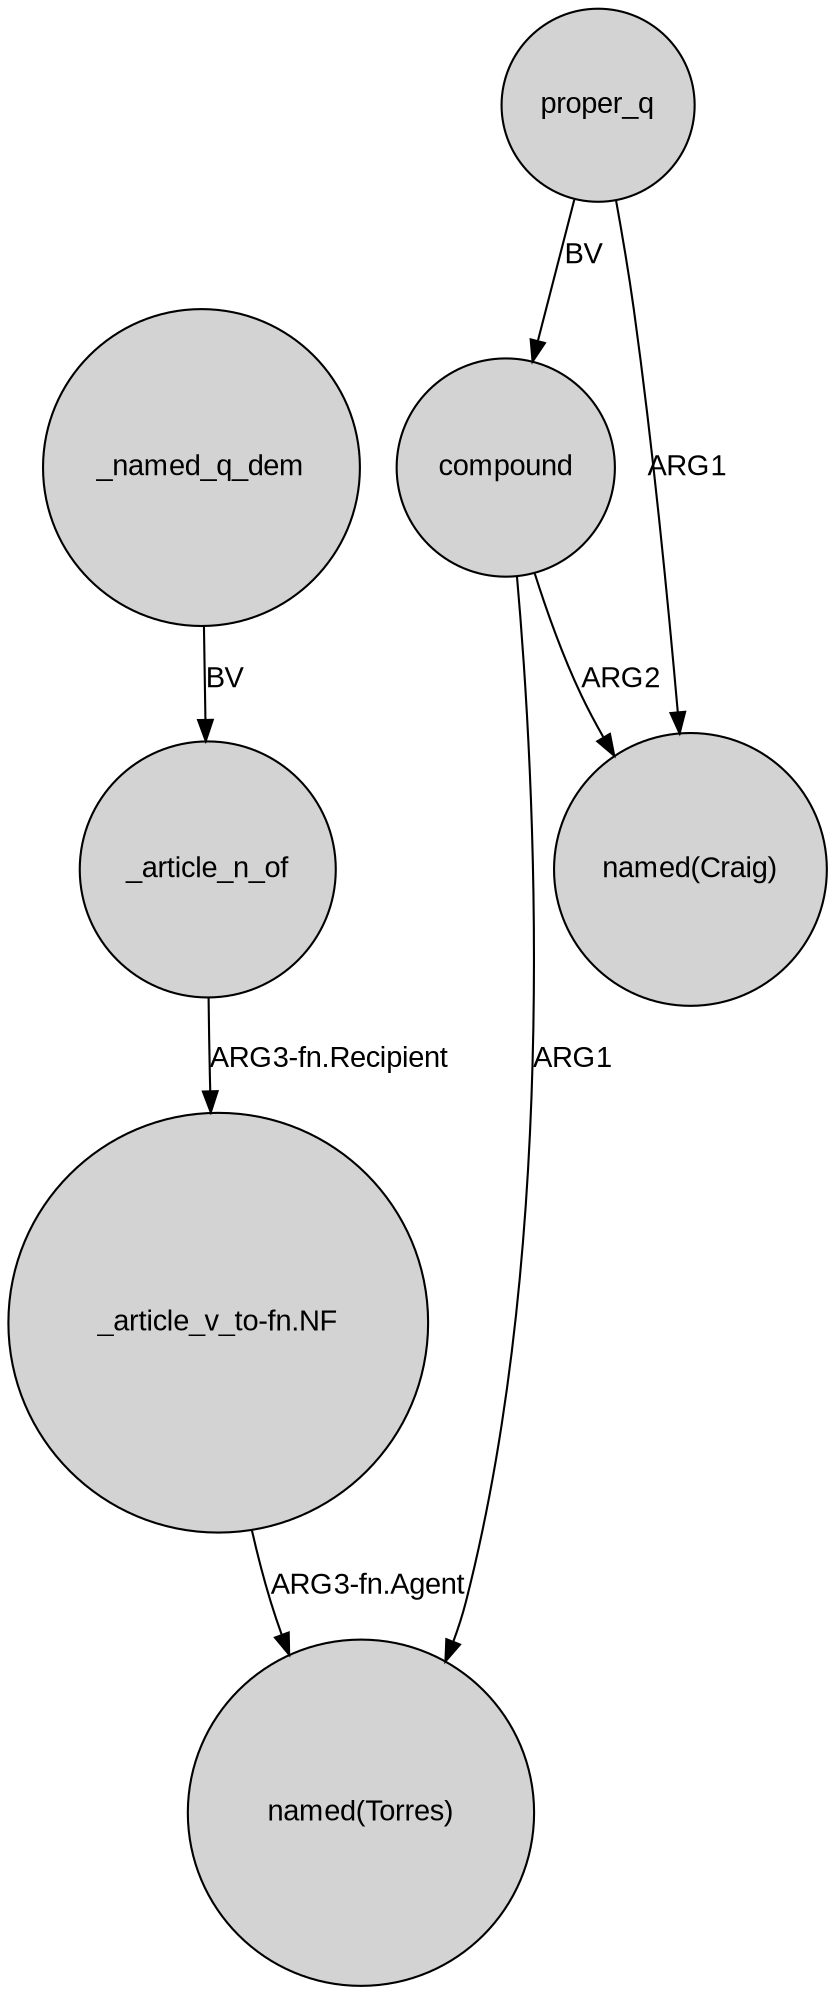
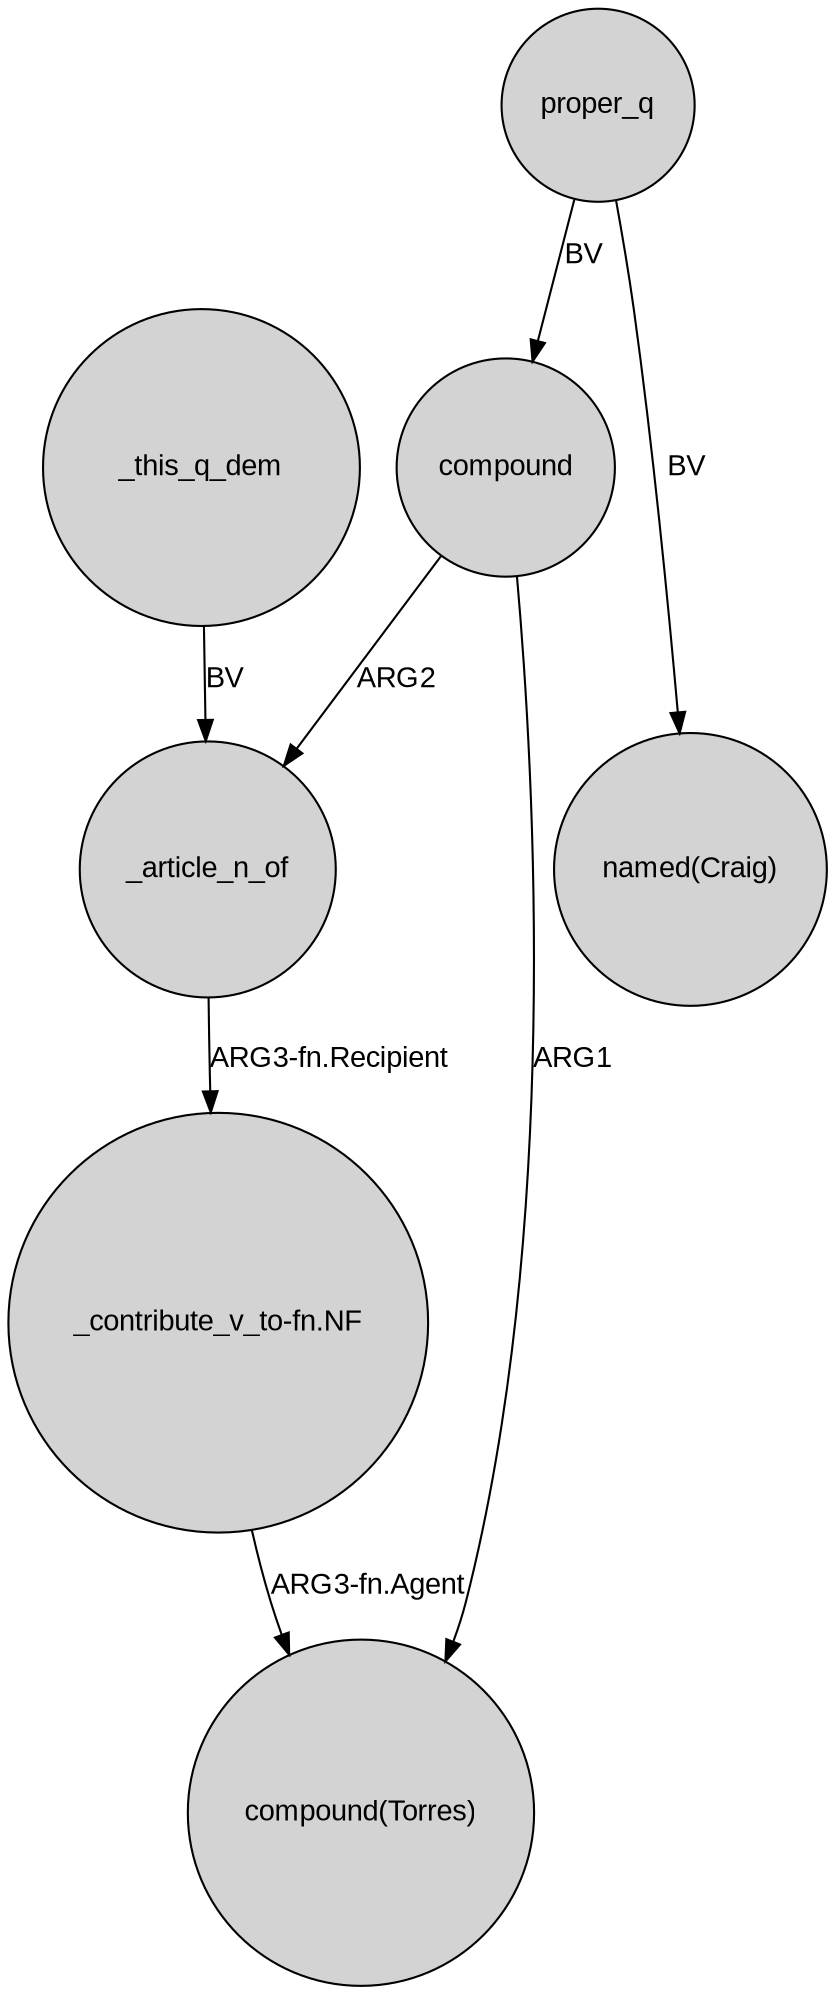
(201, 468) -> (201, 468)
(687, 468) -> (687, 468)
(565, 657) -> (369, 652)
(218, 1323) -> (218, 1323)
(361, 1813) -> (361, 1813)
